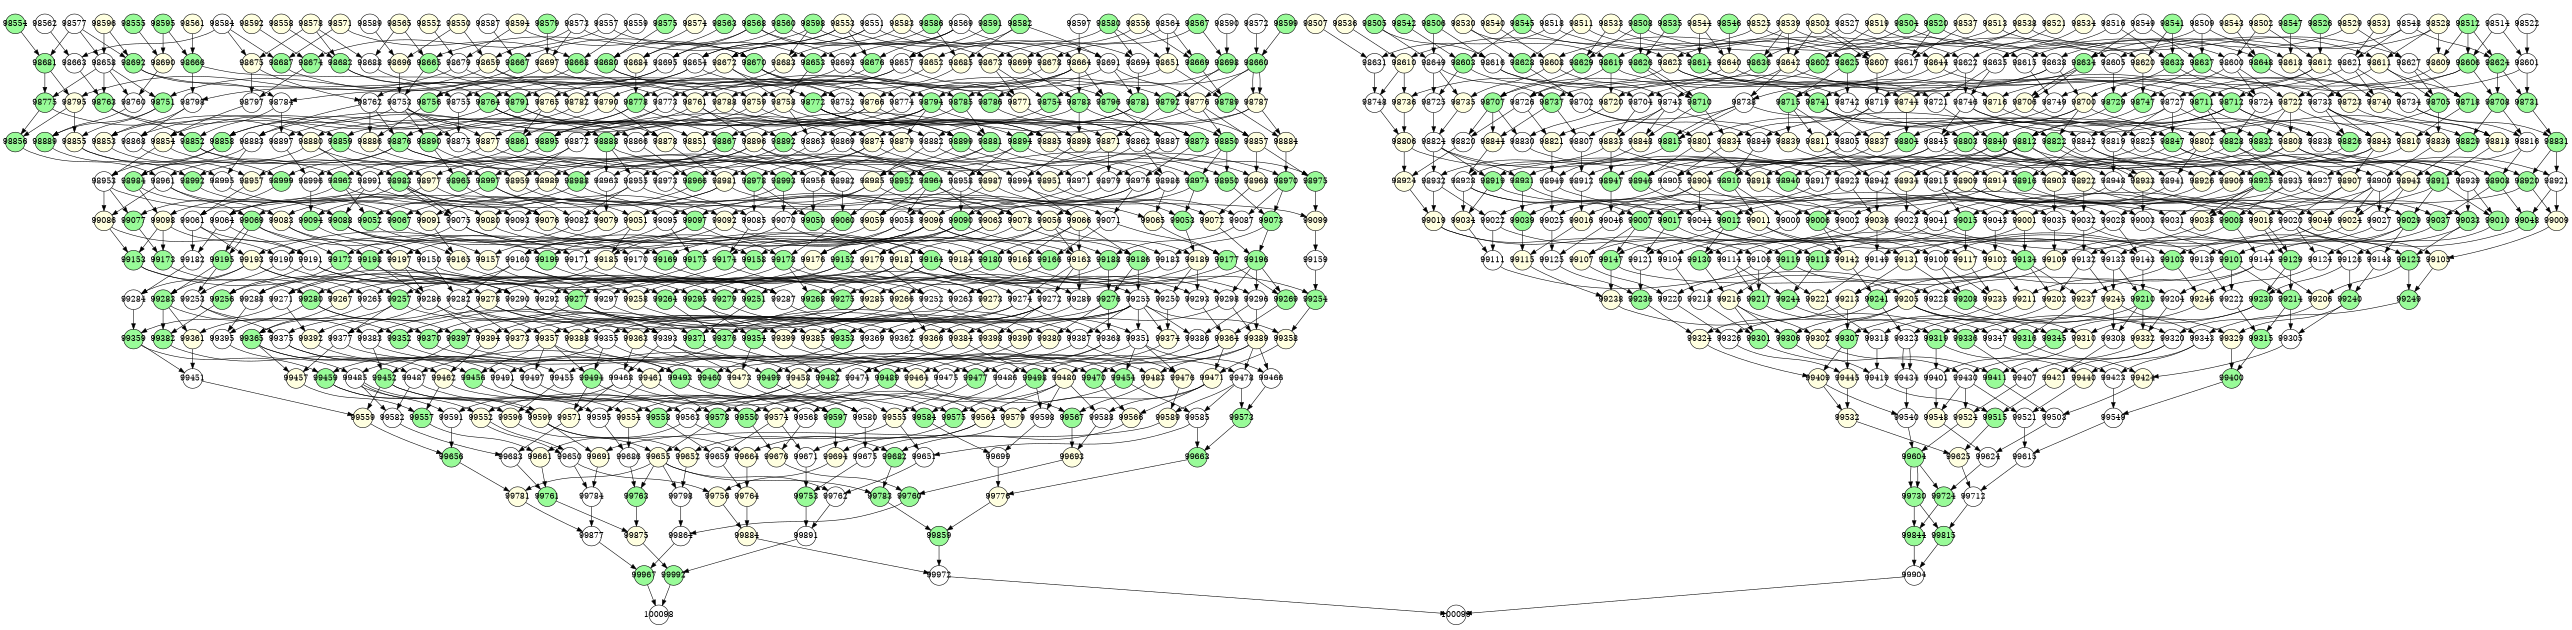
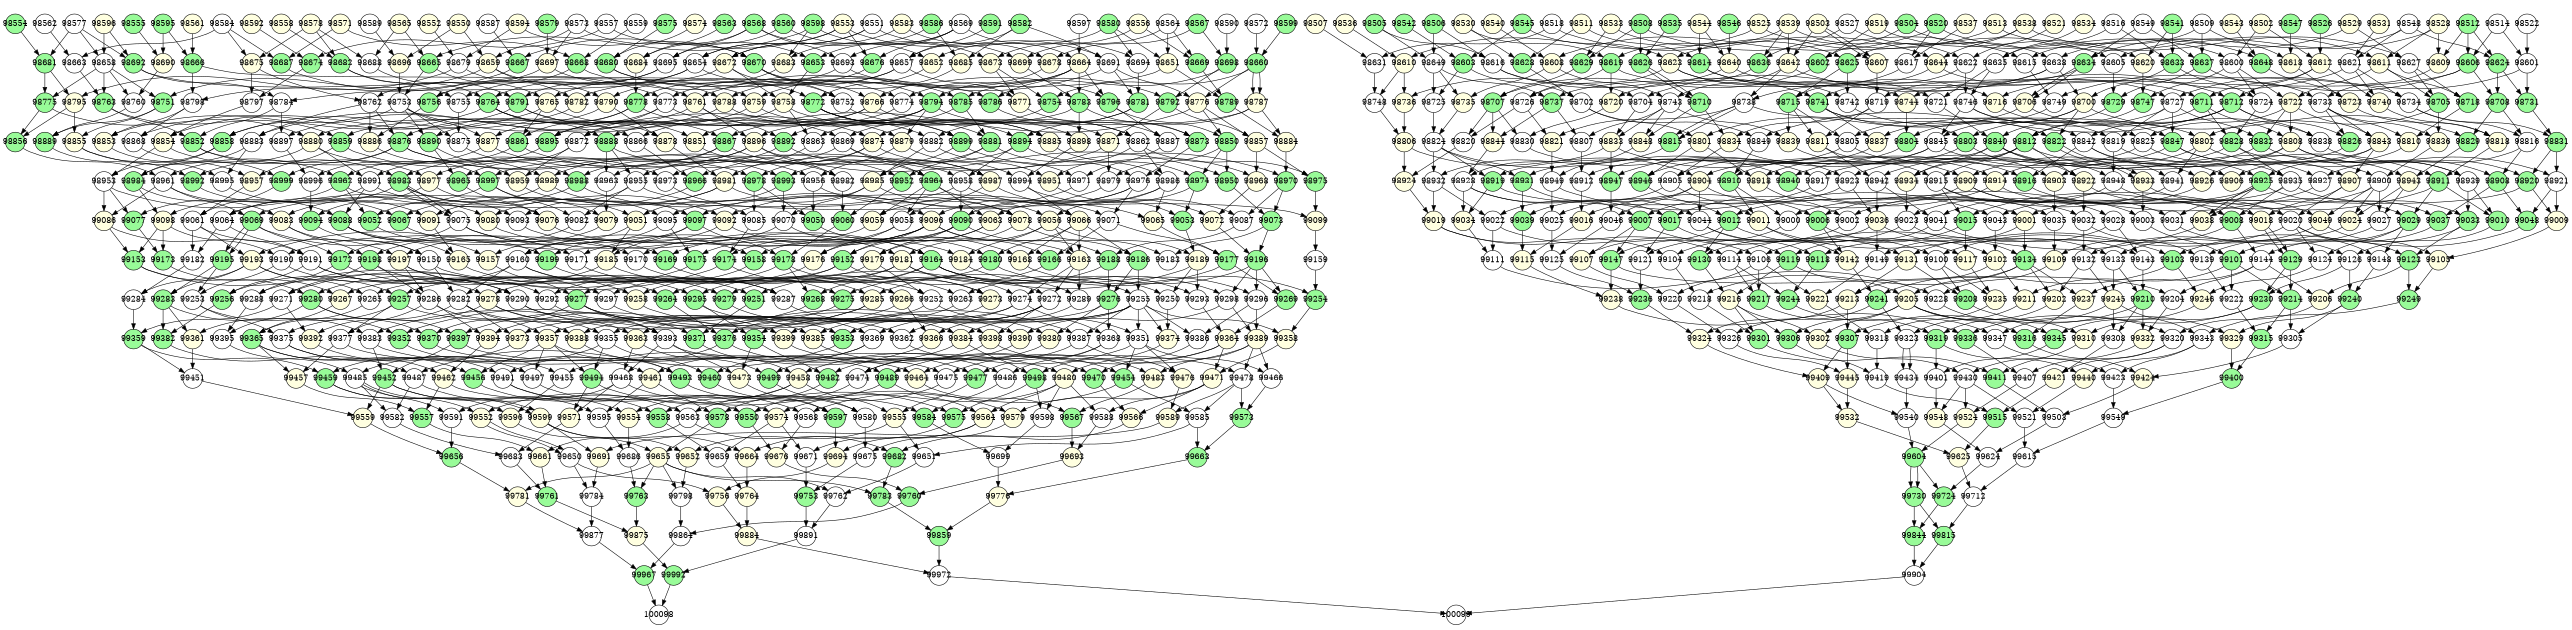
(2175, 201) -> none
(1038, 280) -> none
